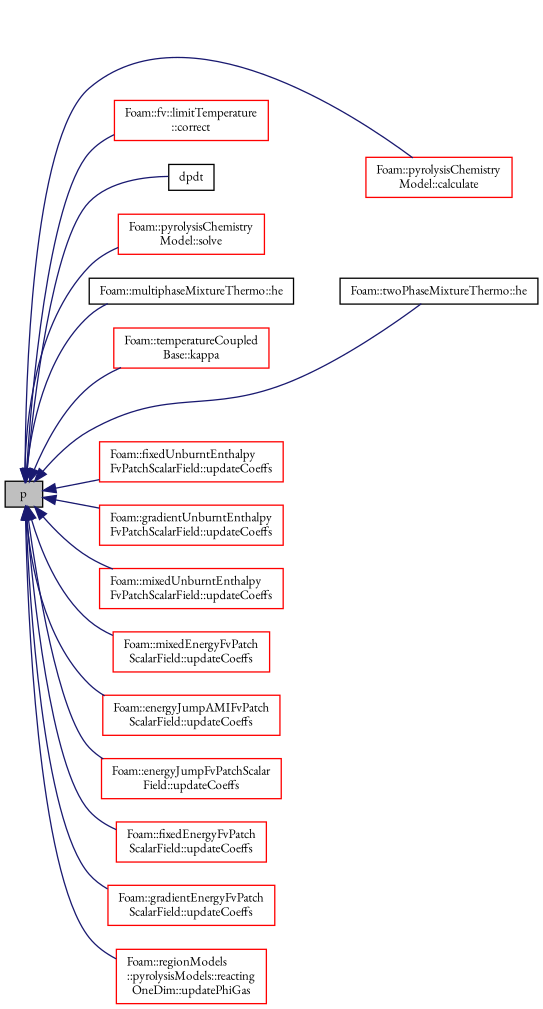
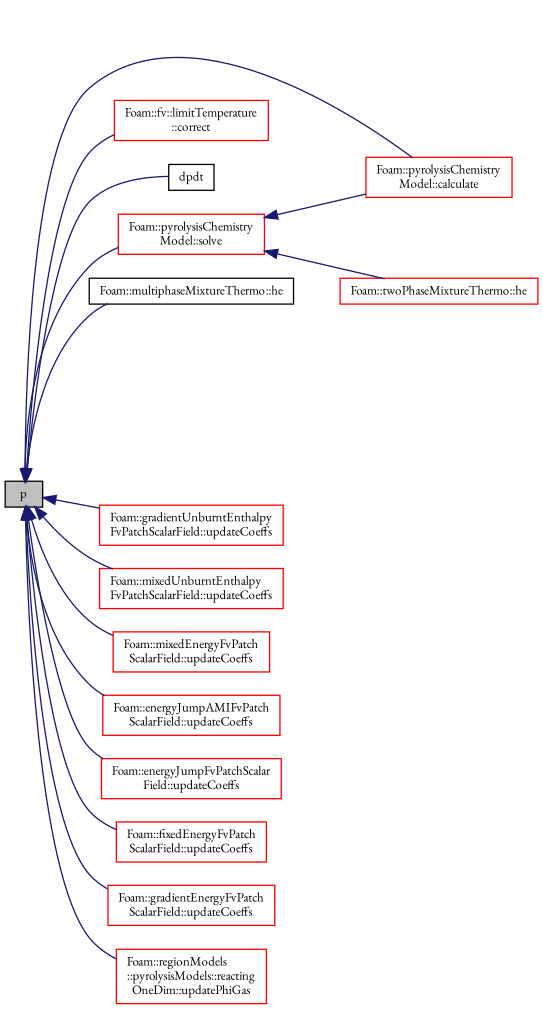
none -> (321, 204)
(439, 291) -> (439, 291)
(191, 348) -> none
(234, 397) -> (331, 266)
(191, 462) -> none
